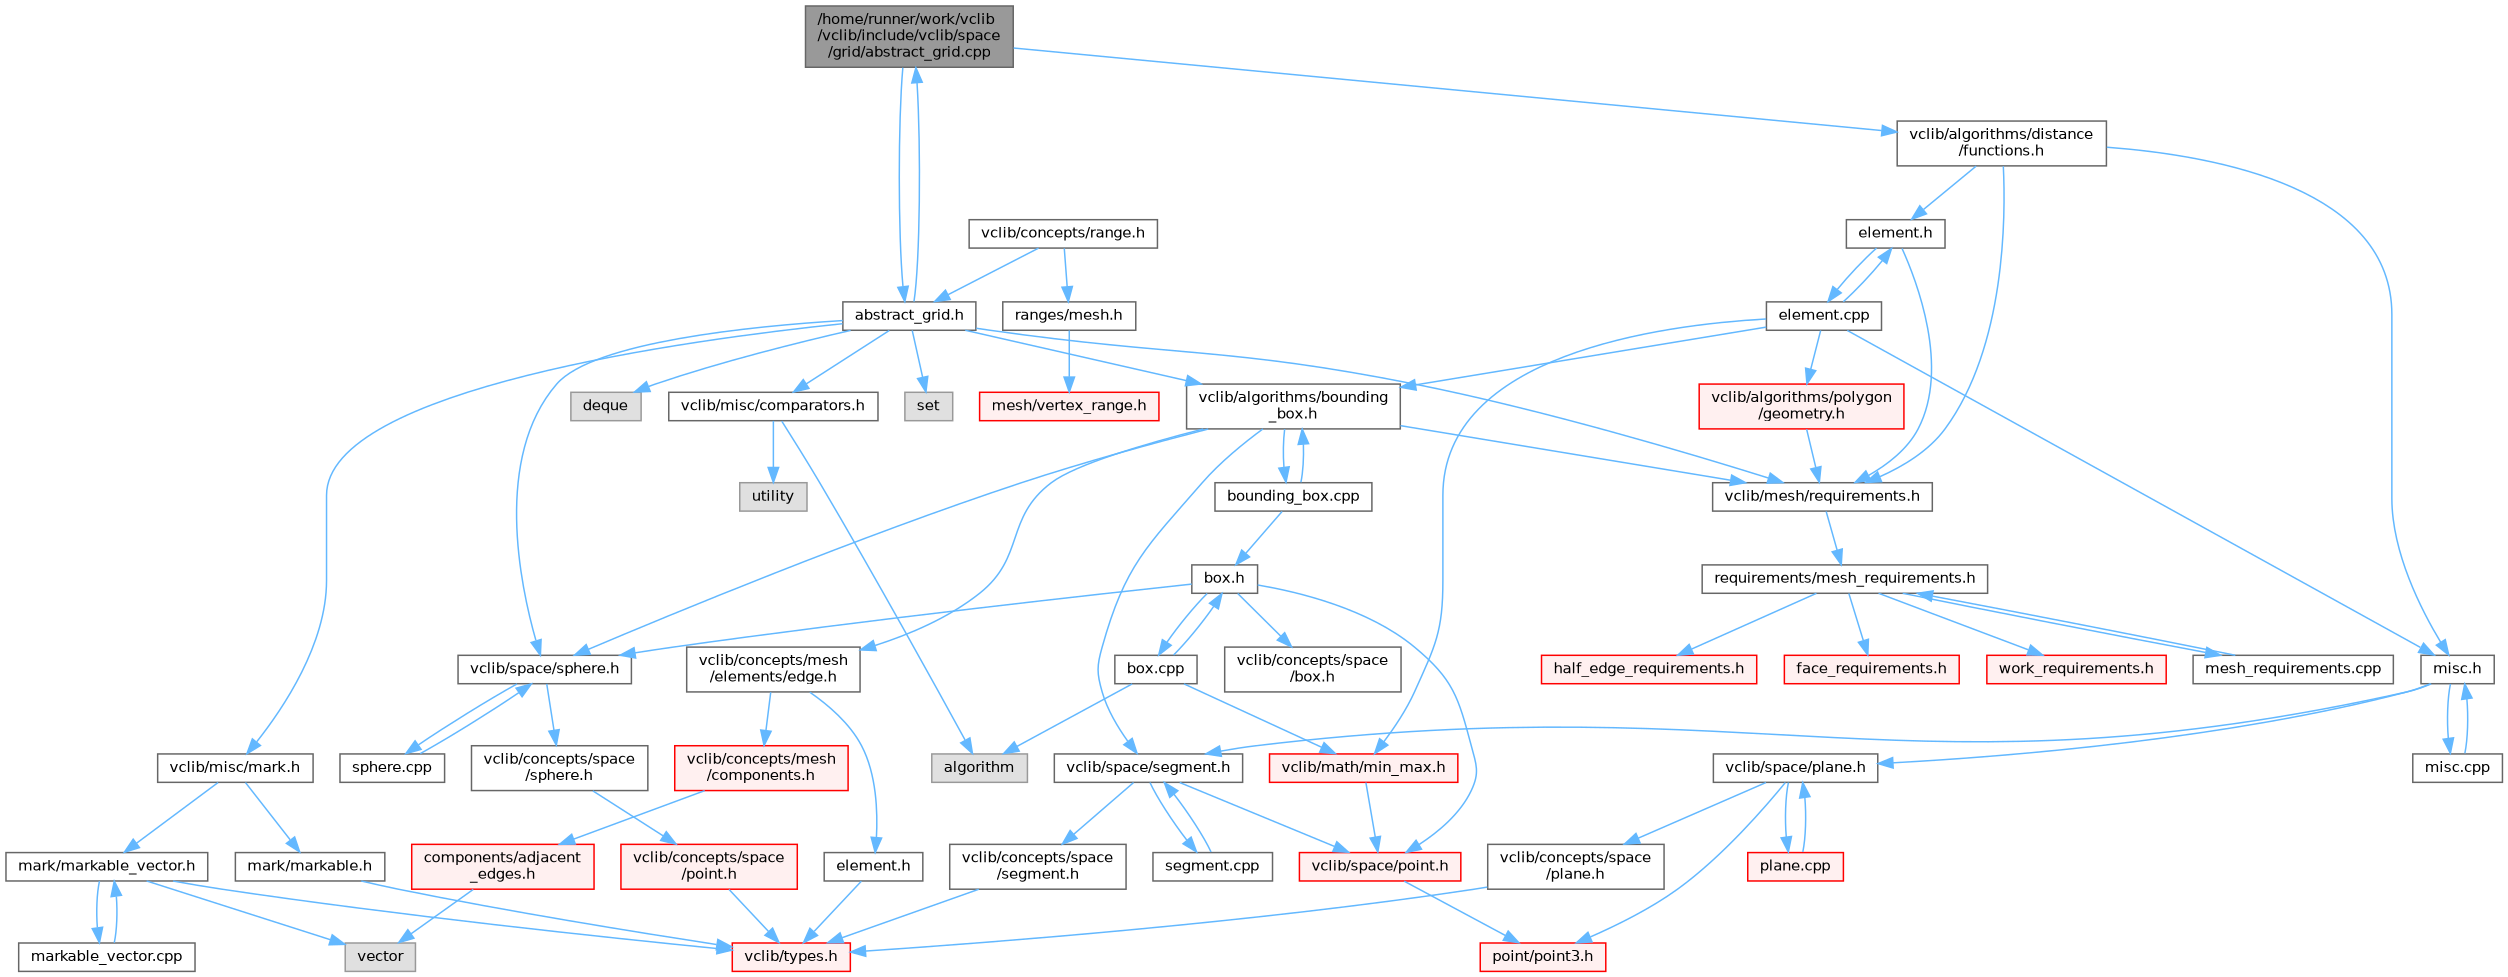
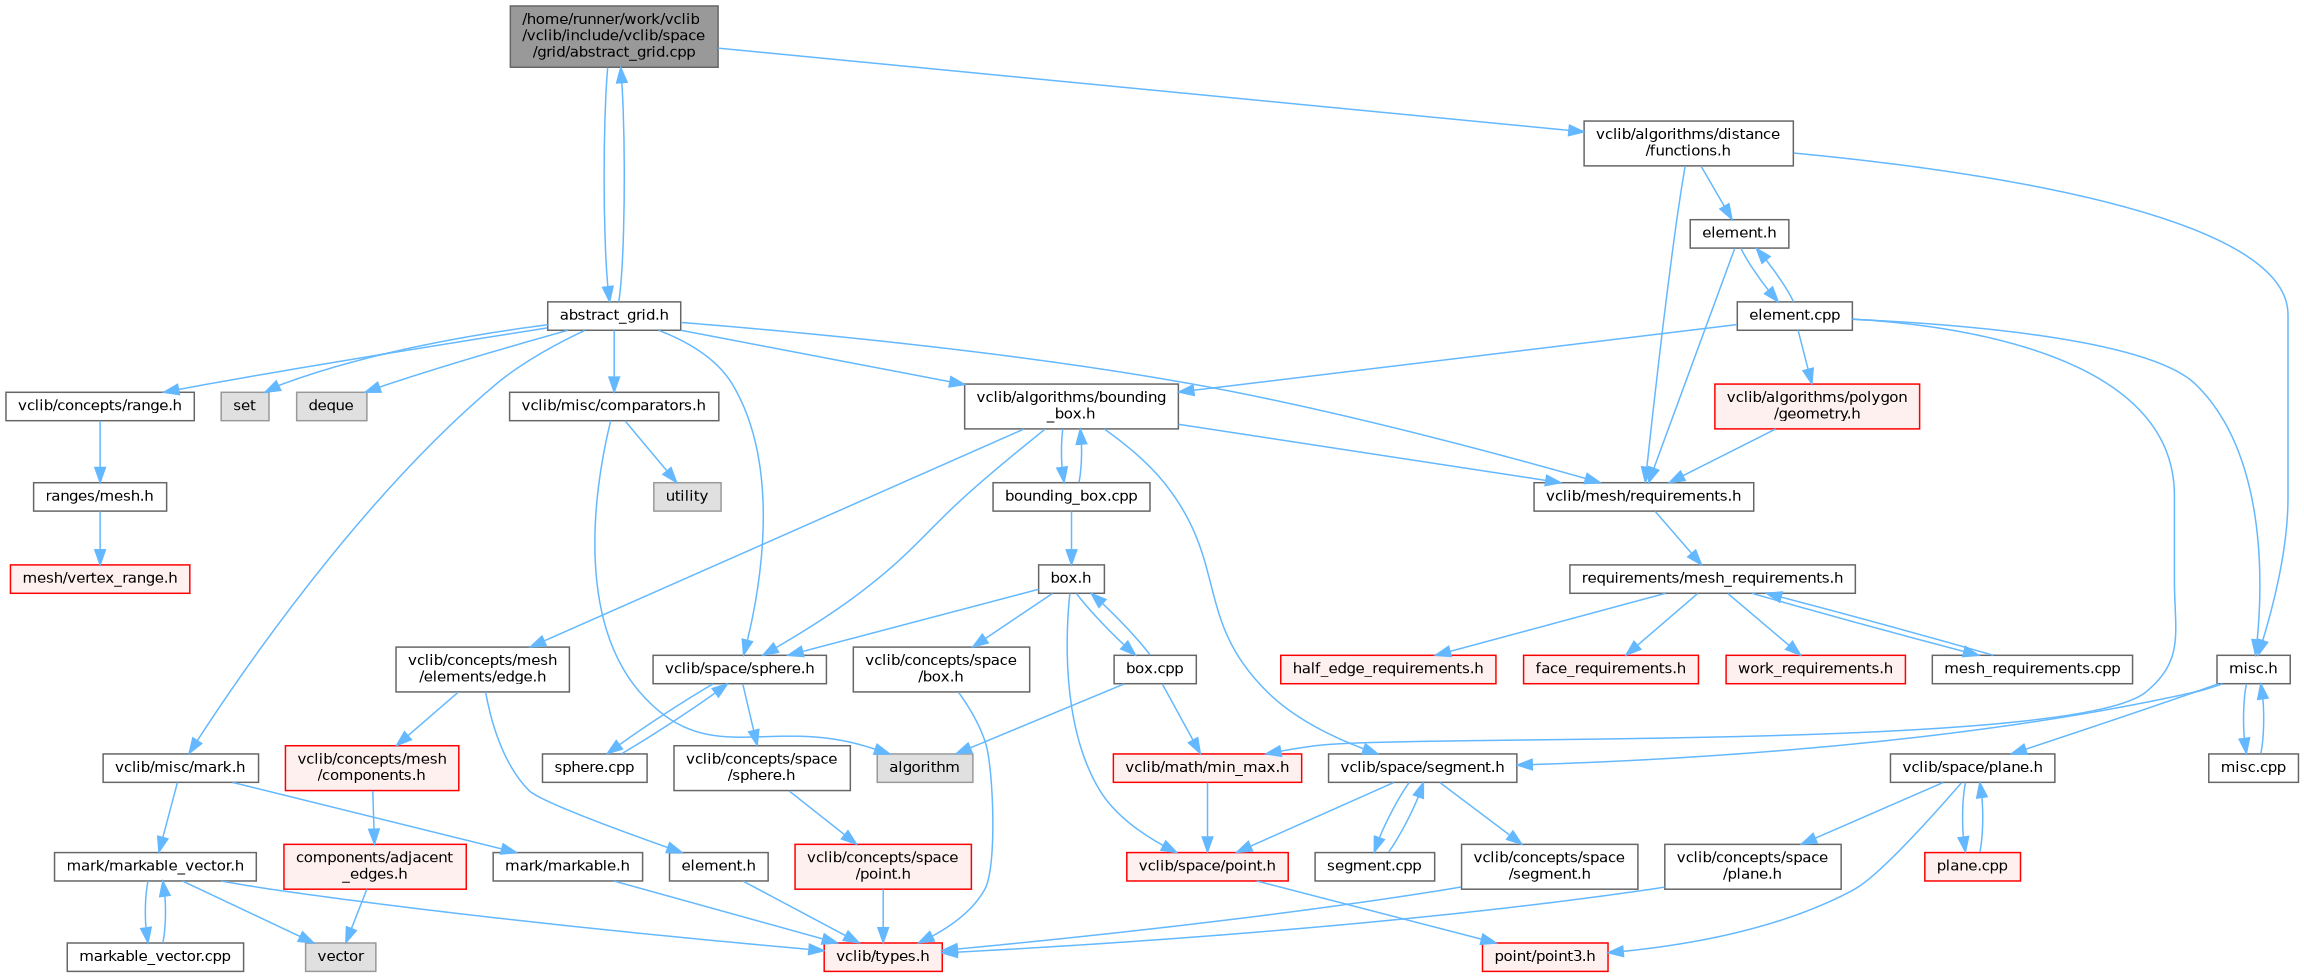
(993, 271) -> (298, 368)
none -> (993, 823)
